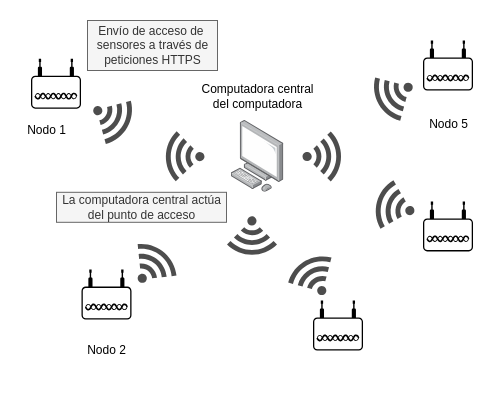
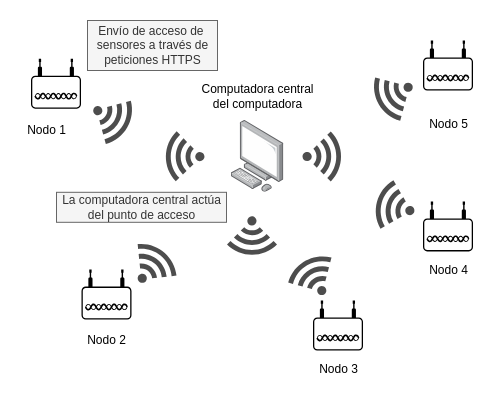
none -> (448, 271)
(107, 351) -> (107, 341)
none -> (338, 370)
